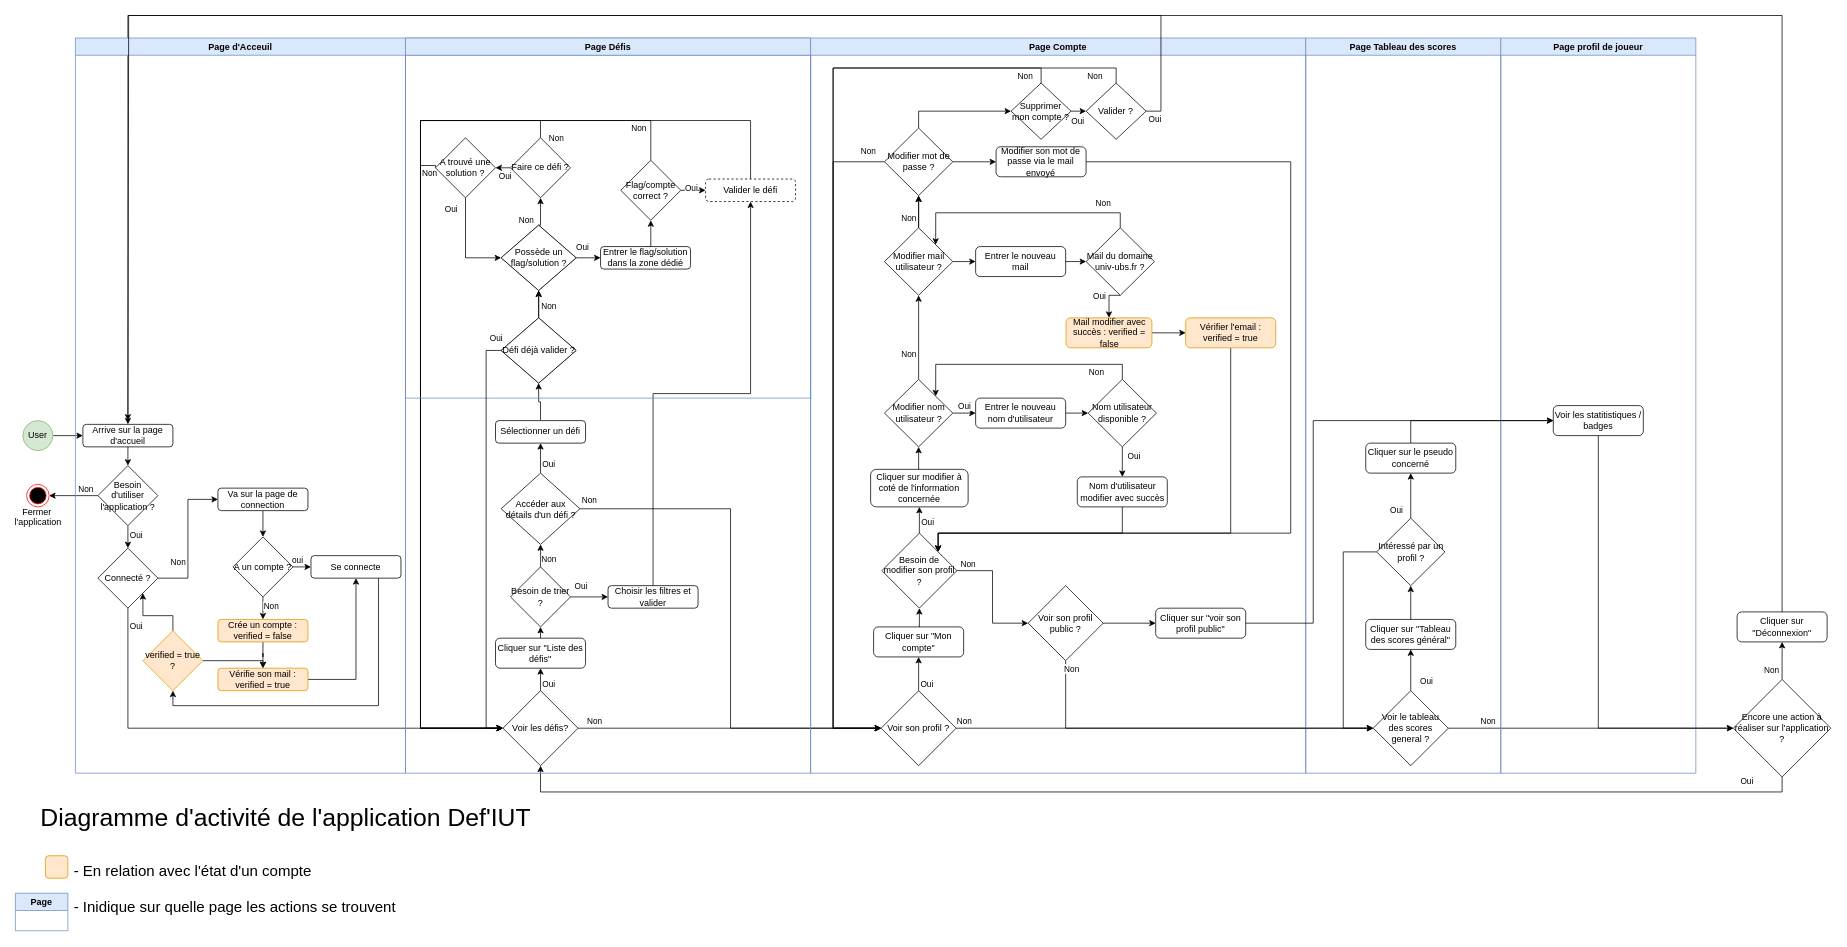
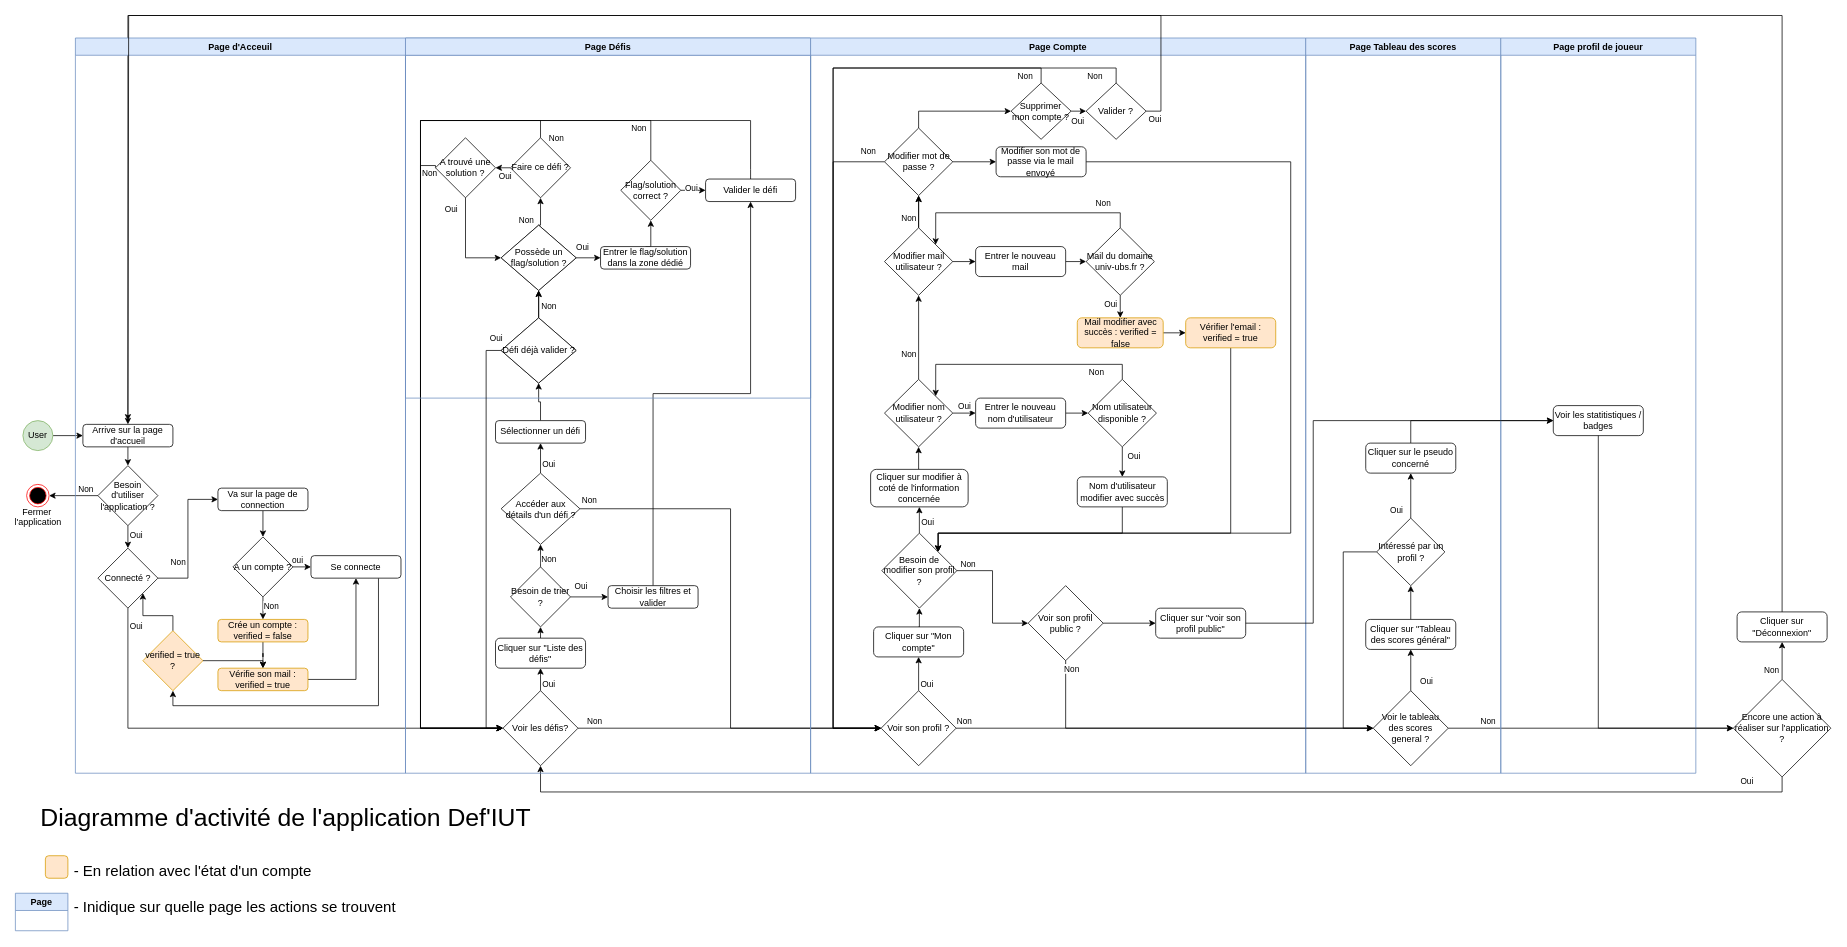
(651, 190) -> (651, 190)
(750, 190) -> (750, 190)
(1109, 333) -> (1120, 333)
